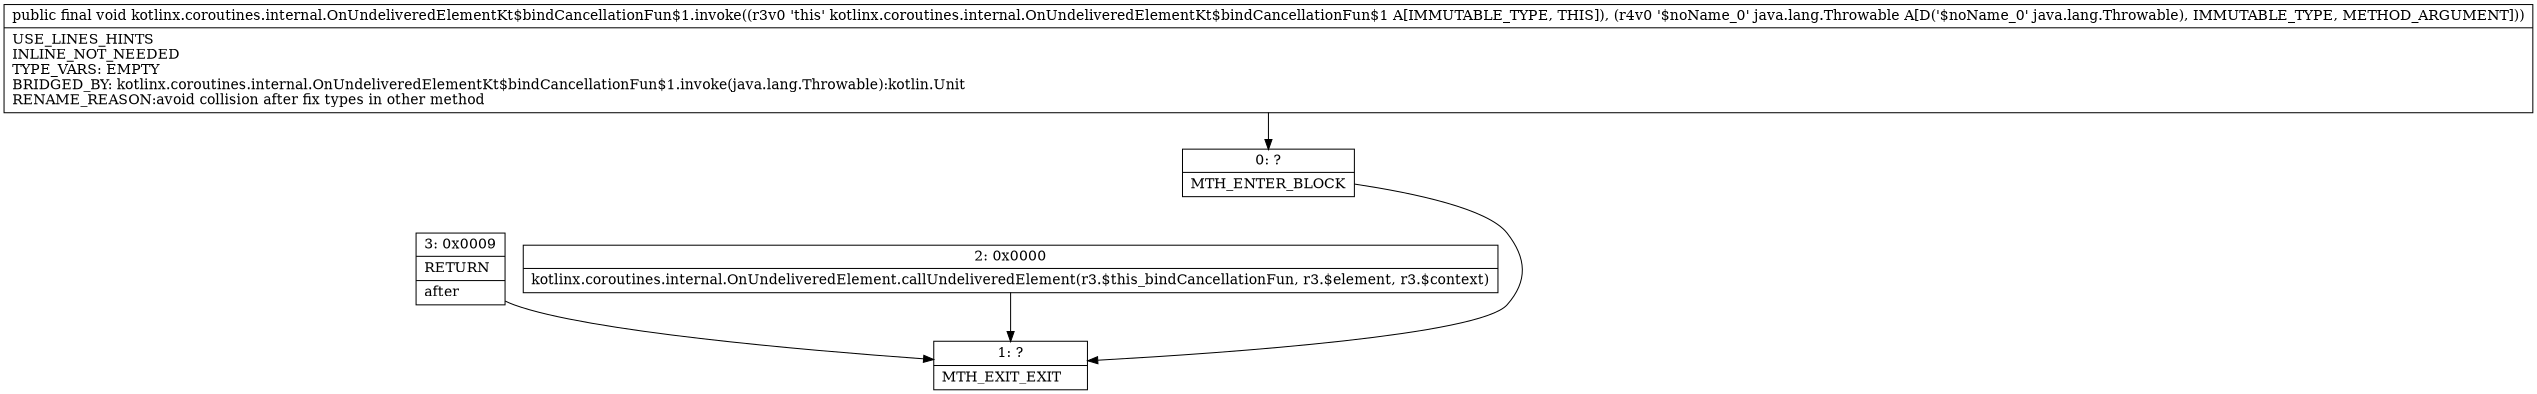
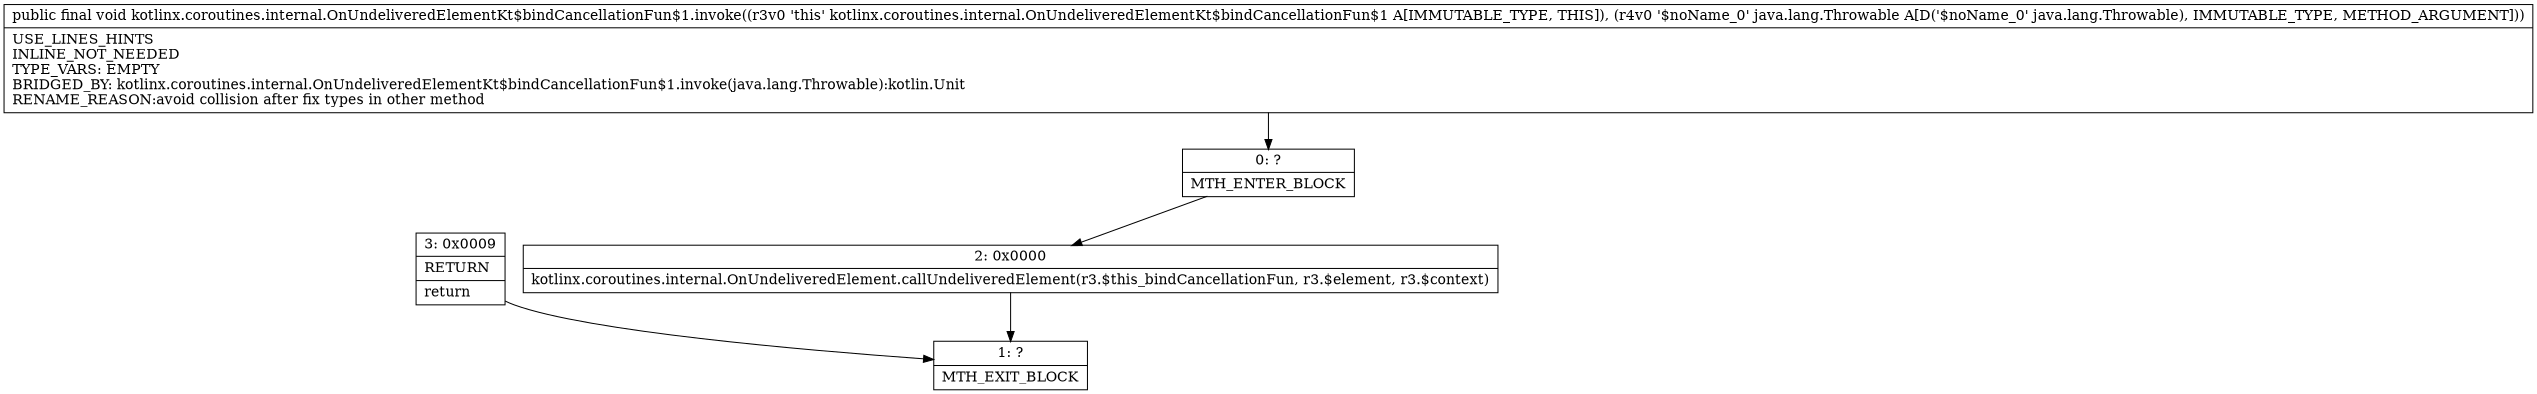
(442, 292) -> (447, 292)
(1425, 330) -> (1144, 219)
(1002, 377) -> (1011, 377)
